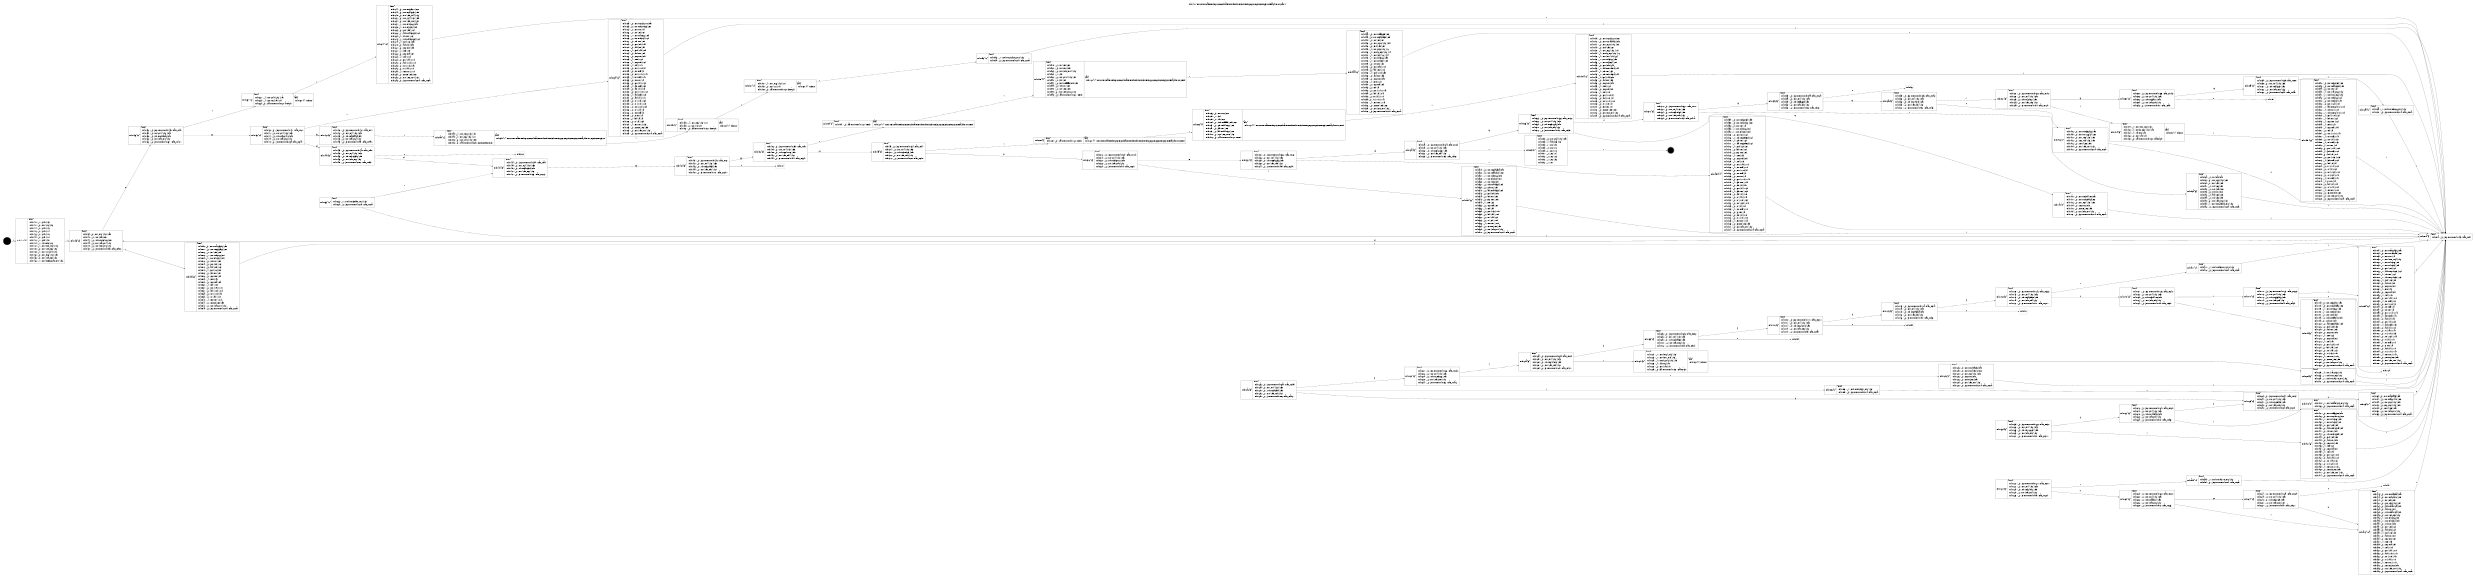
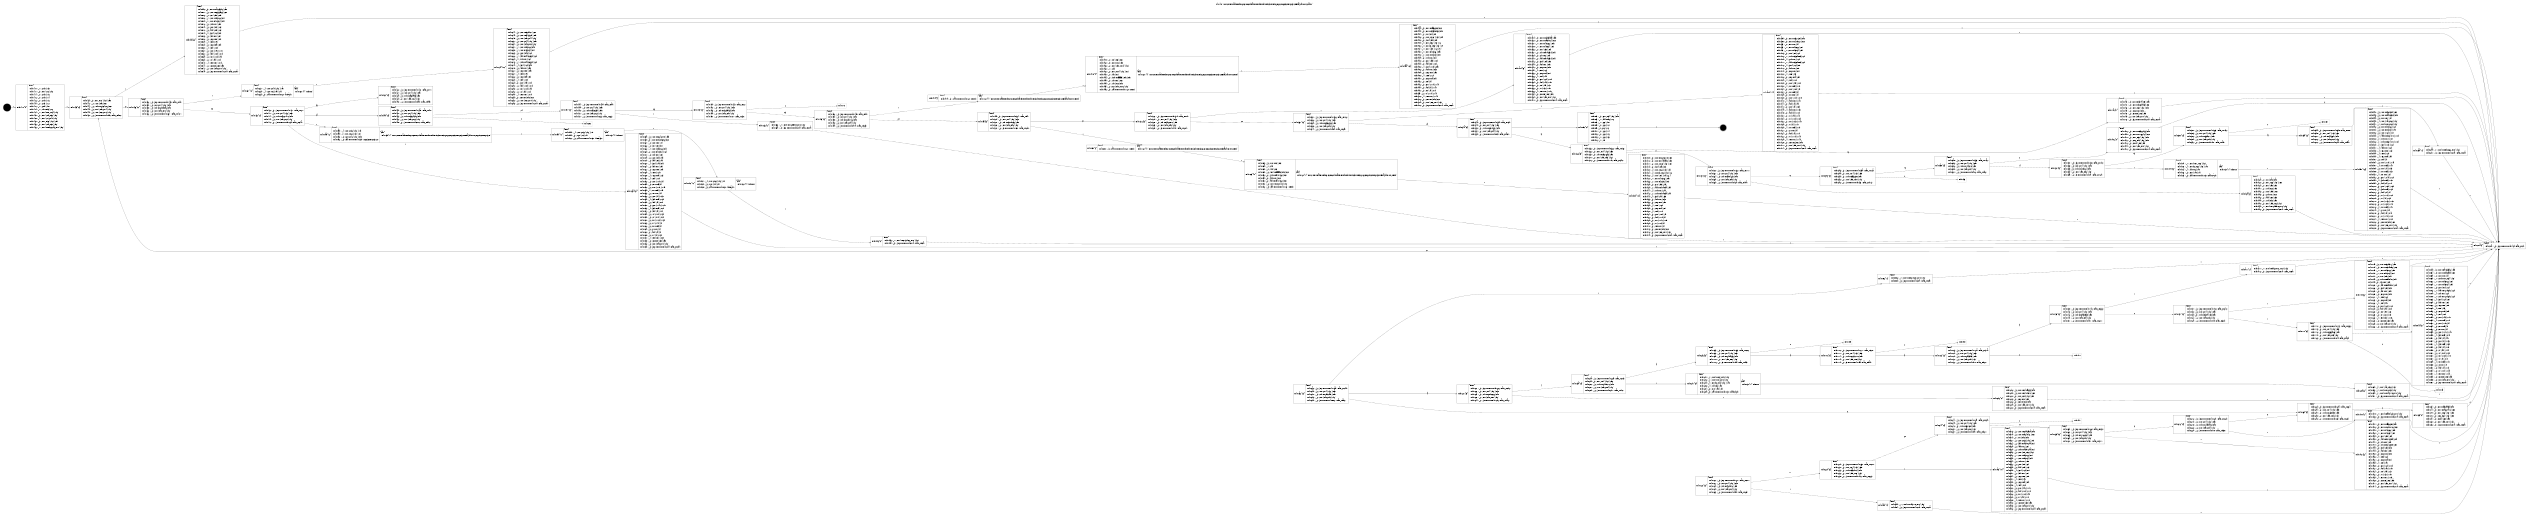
(404, 136) -> (315, 125)
(431, 186) -> (686, 121)
(1297, 245) -> (1465, 18)
(2328, 516) -> (2019, 426)
